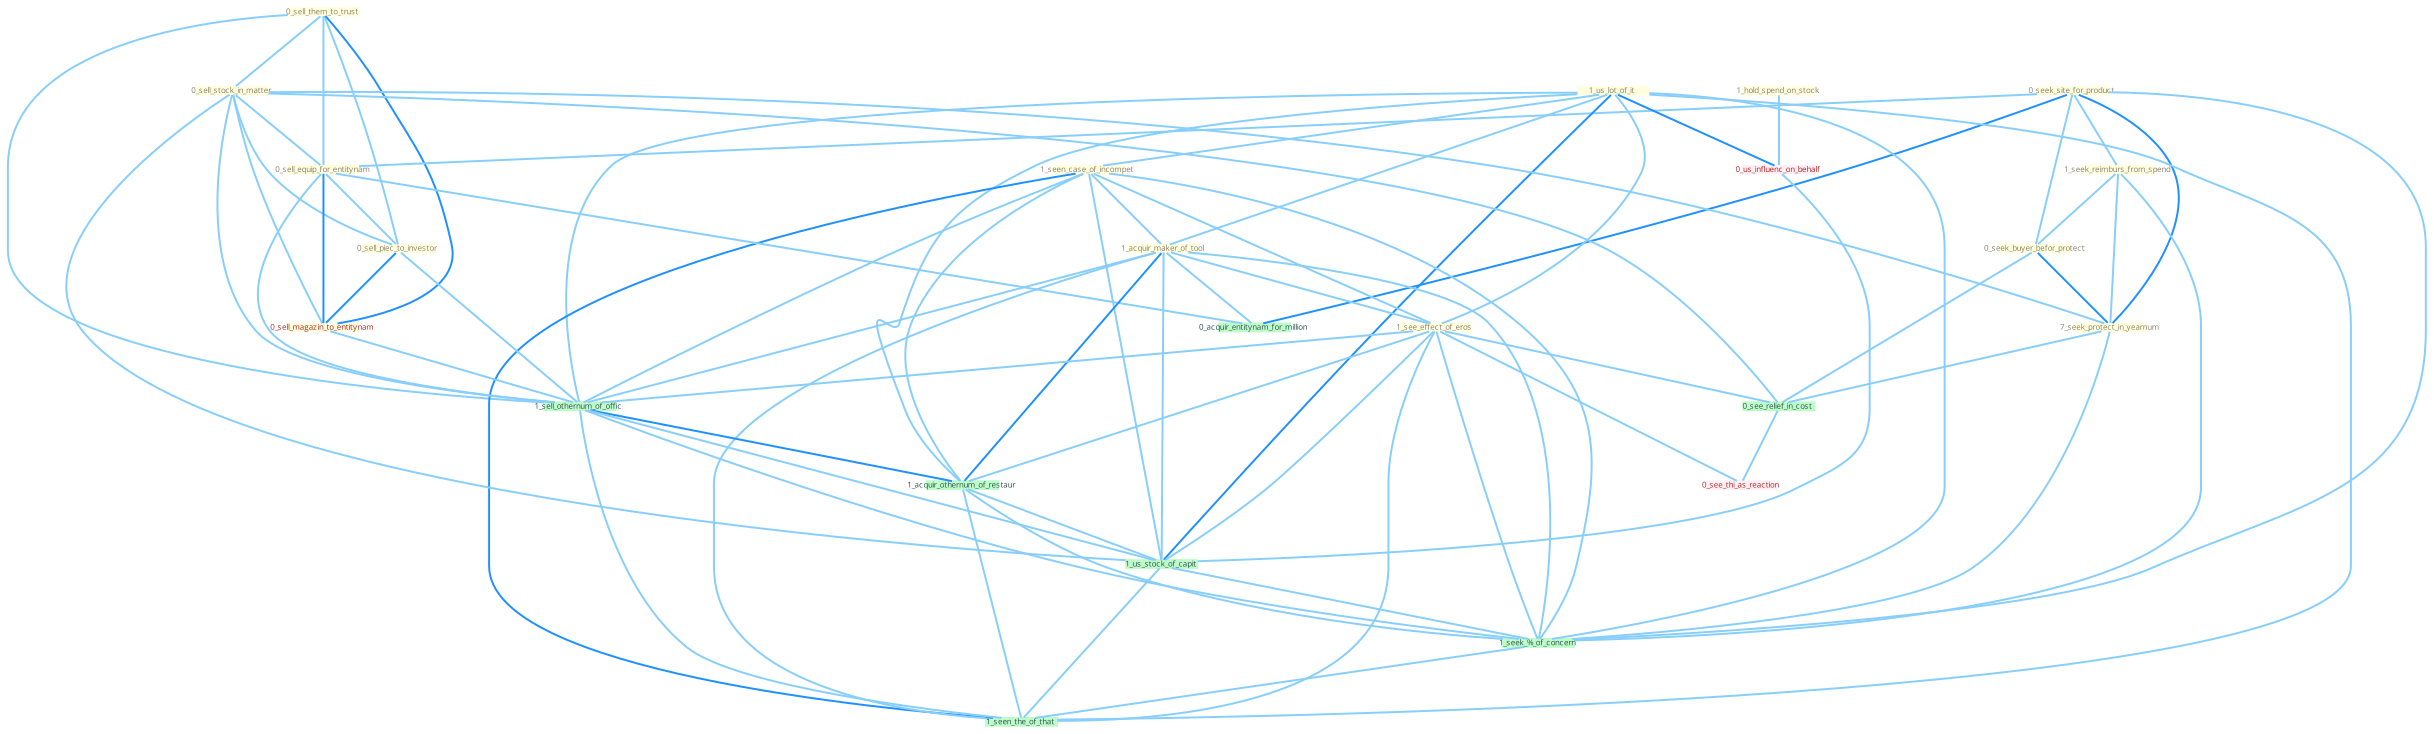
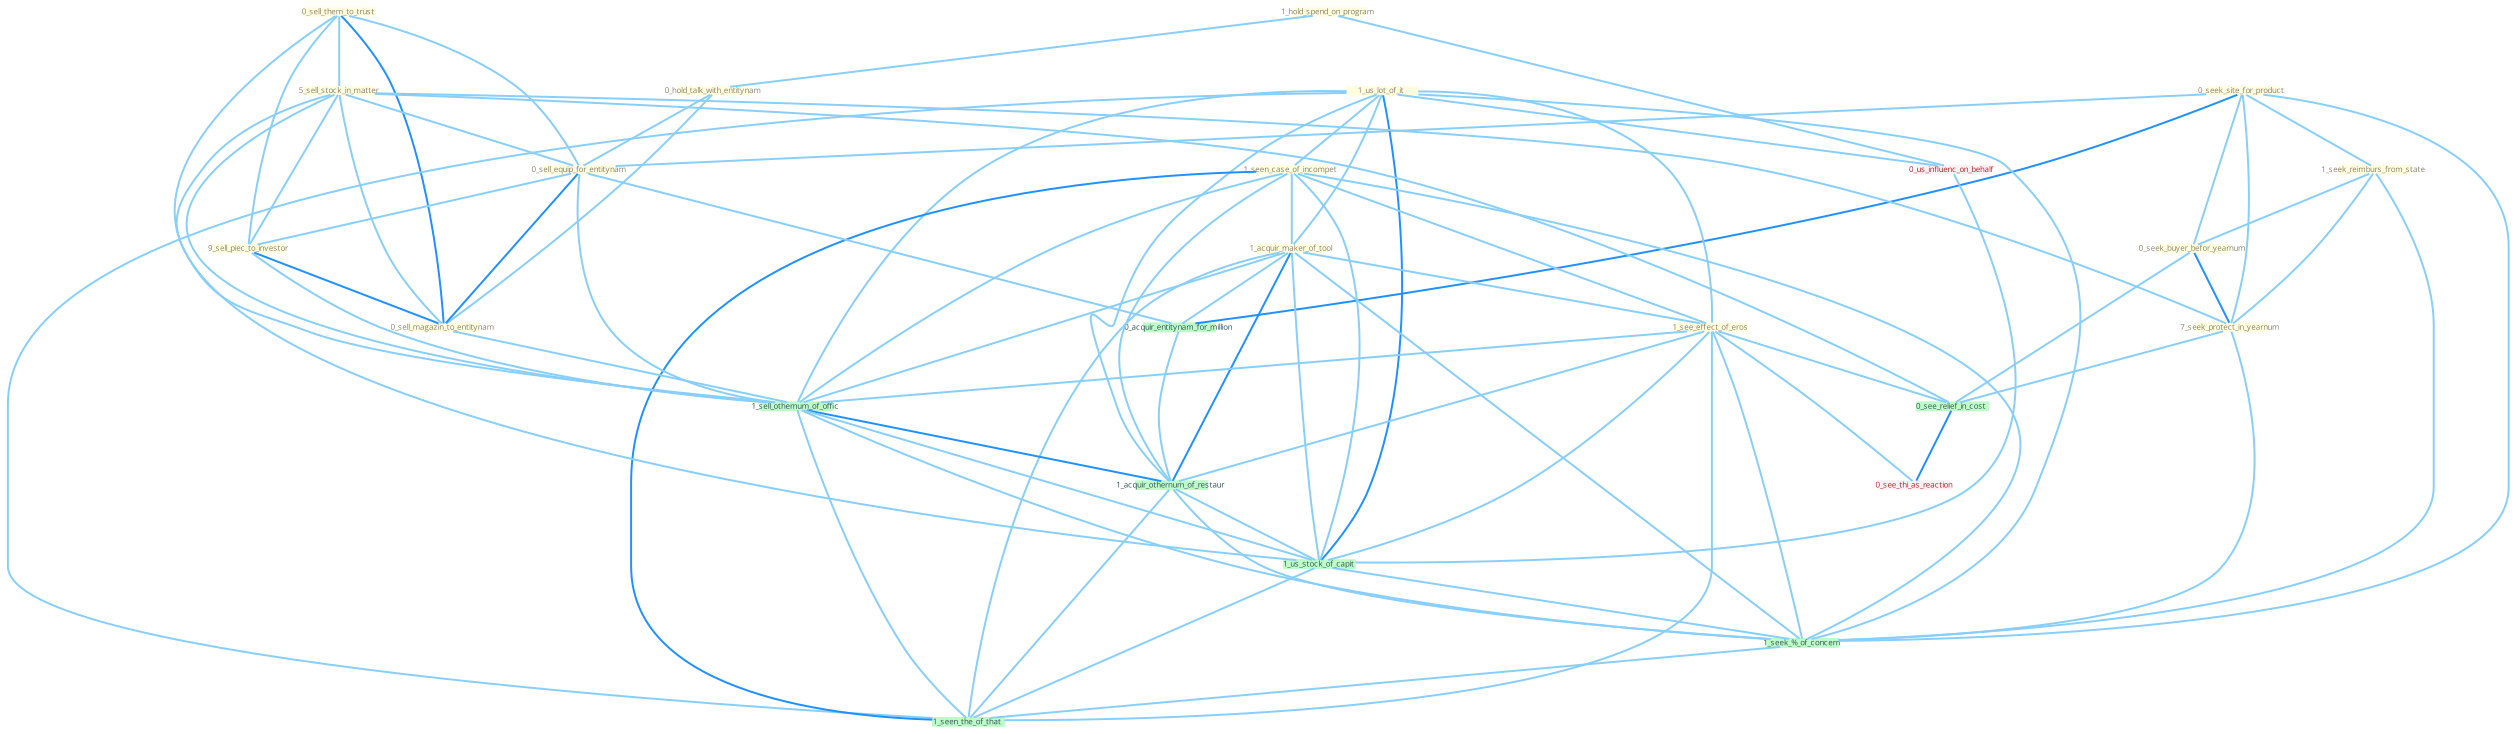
(233, 91) -> (339, 91)
none -> (714, 91)
(1779, 91) -> (1329, 12)
(1696, 130) -> (1681, 132)
(2118, 170) -> (2375, 170)
(2178, 194) -> (2249, 210)
(398, 248) -> (248, 248)
(2035, 248) -> (2193, 248)
(323, 327) -> (444, 327)
none -> (1159, 406)
(1760, 446) -> (1934, 446)
